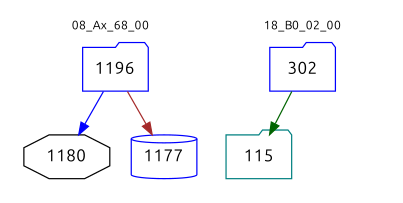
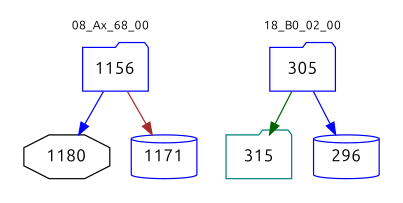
(115, 69) -> (115, 69)
(303, 69) -> (303, 69)
(164, 157) -> (164, 157)
(259, 157) -> (259, 157)
none -> (346, 157)
